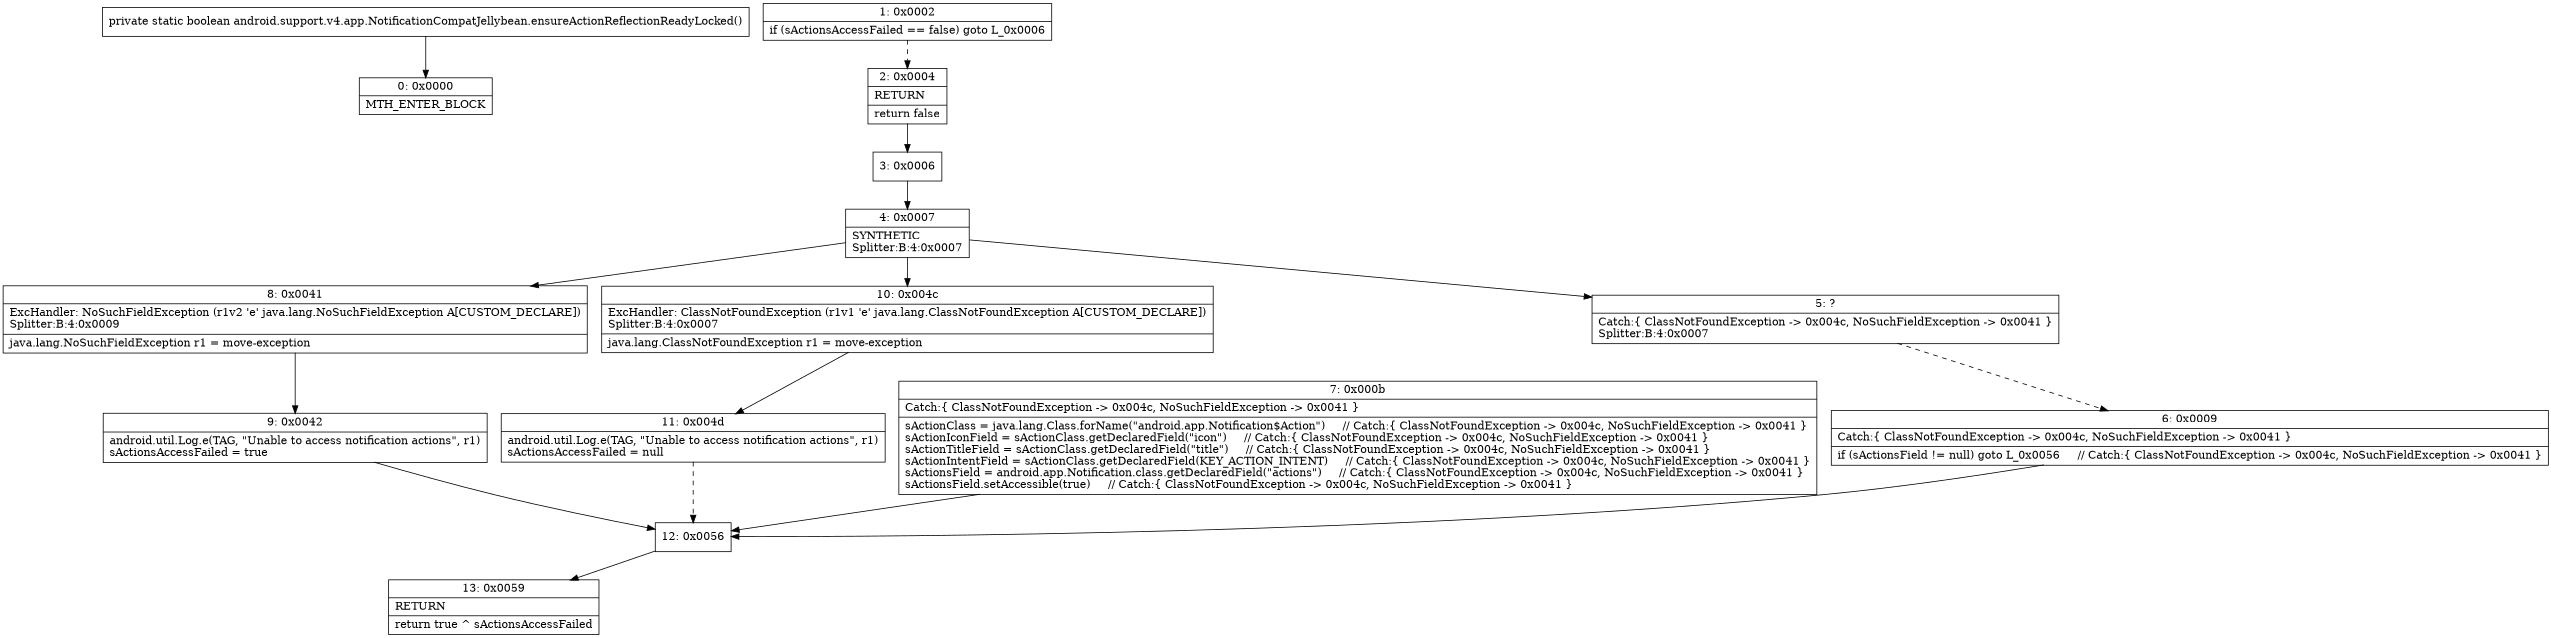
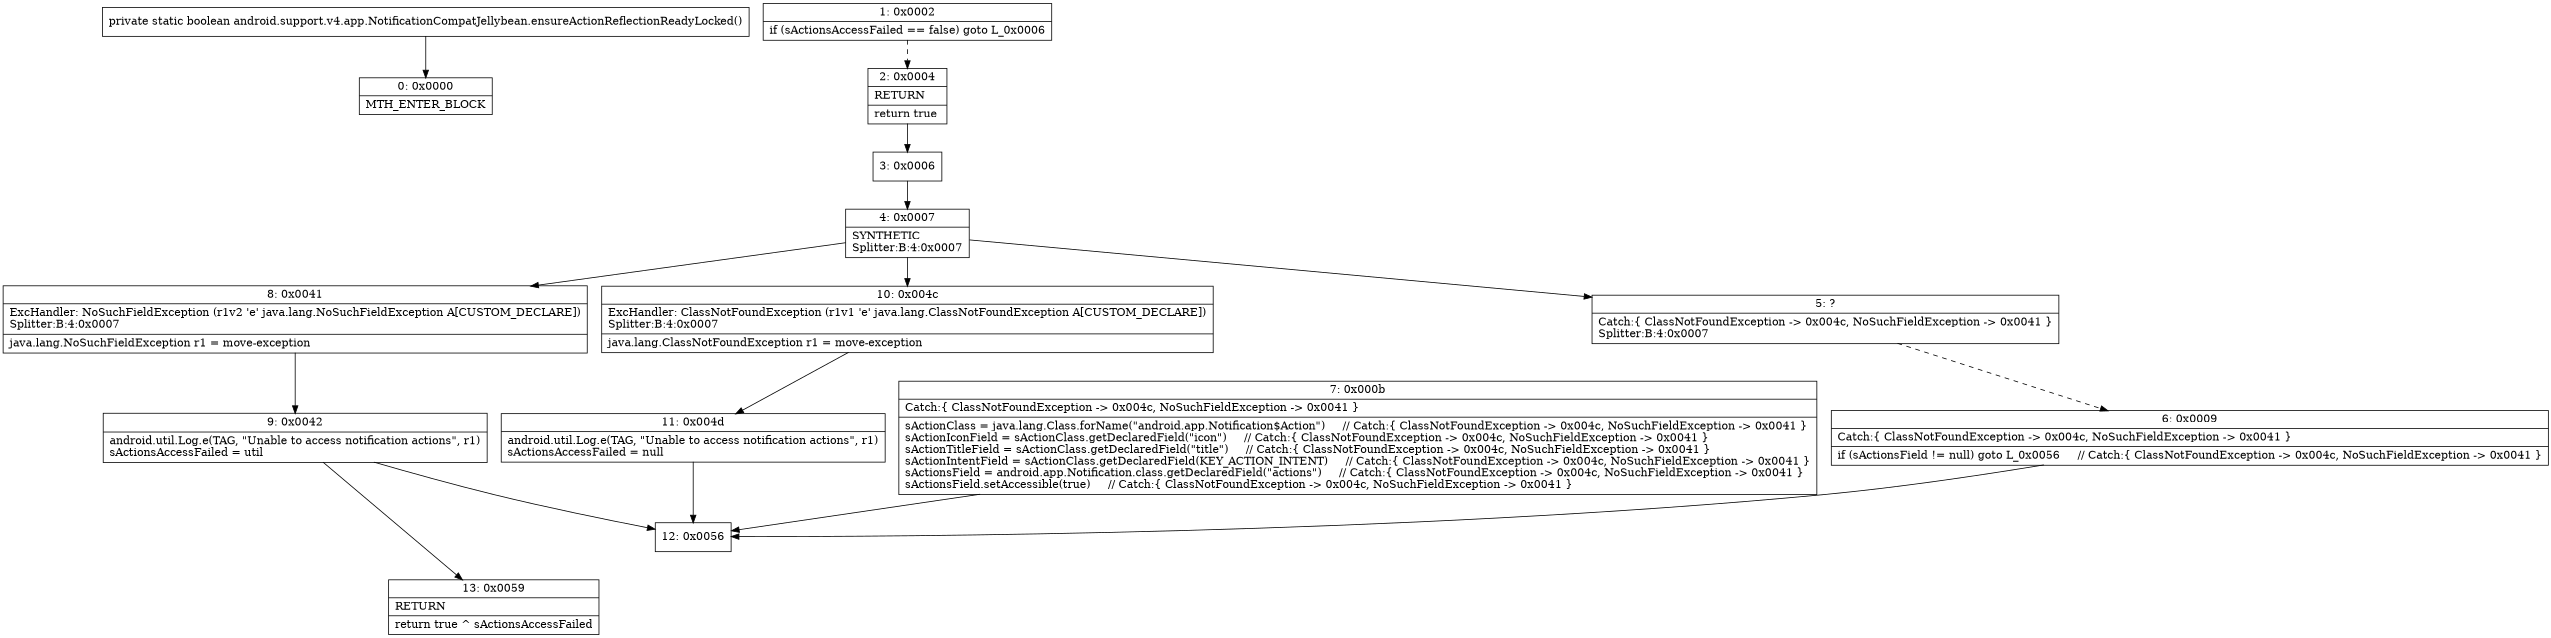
(907, 114) -> (906, 114)
(65, 325) -> (65, 325)
(189, 453) -> (186, 453)
(693, 489) -> (693, 489)
(617, 564) -> (390, 519)
